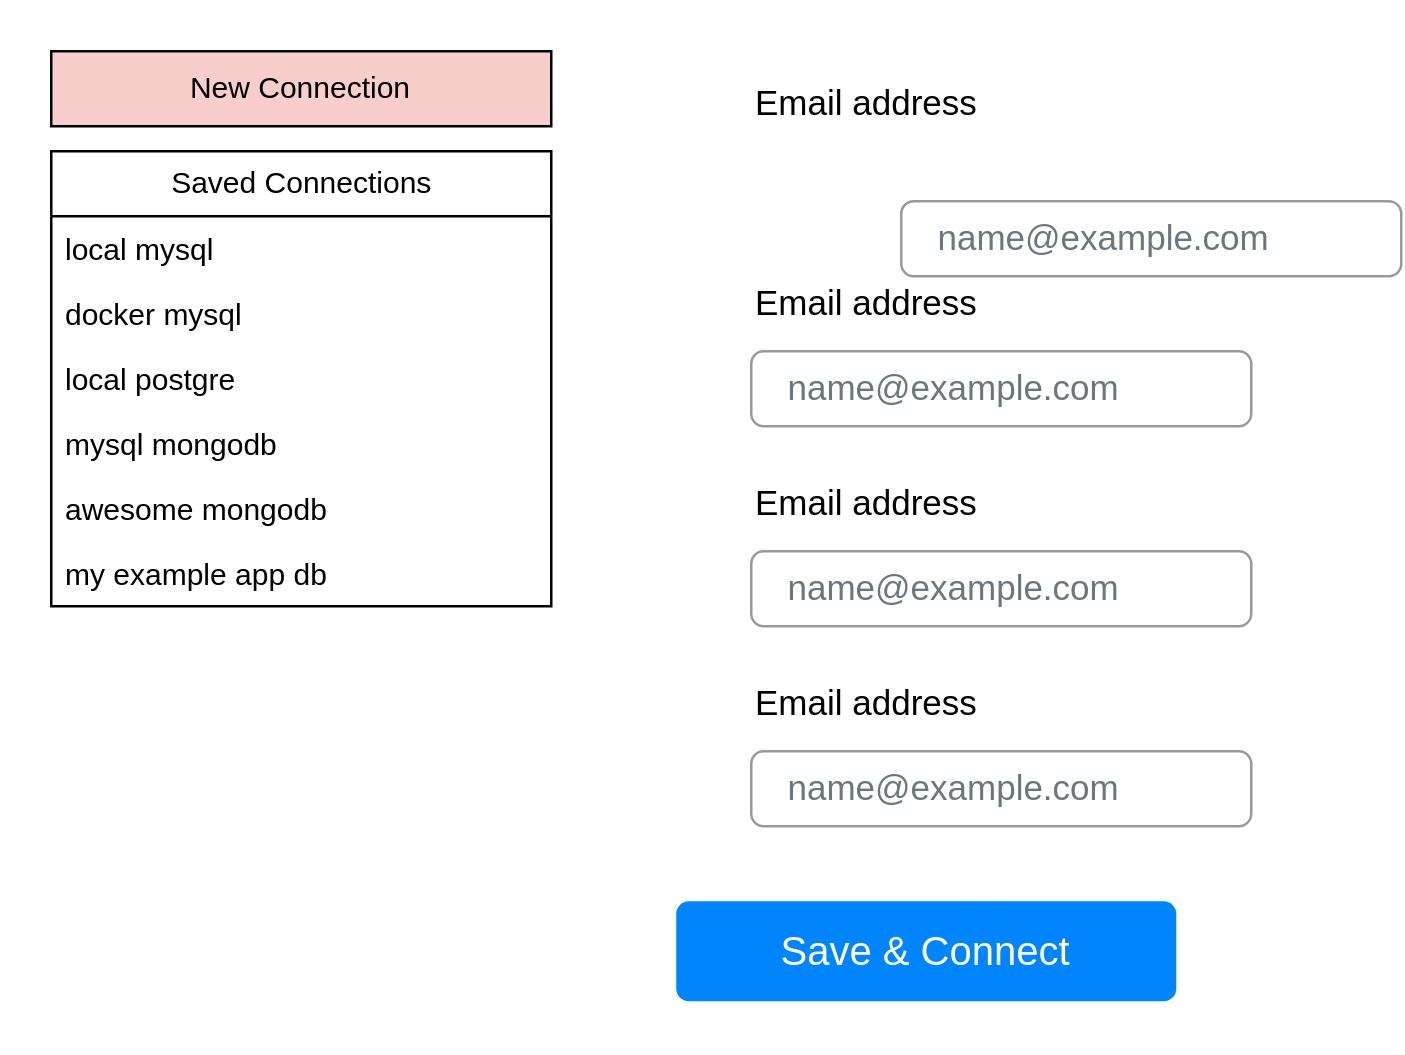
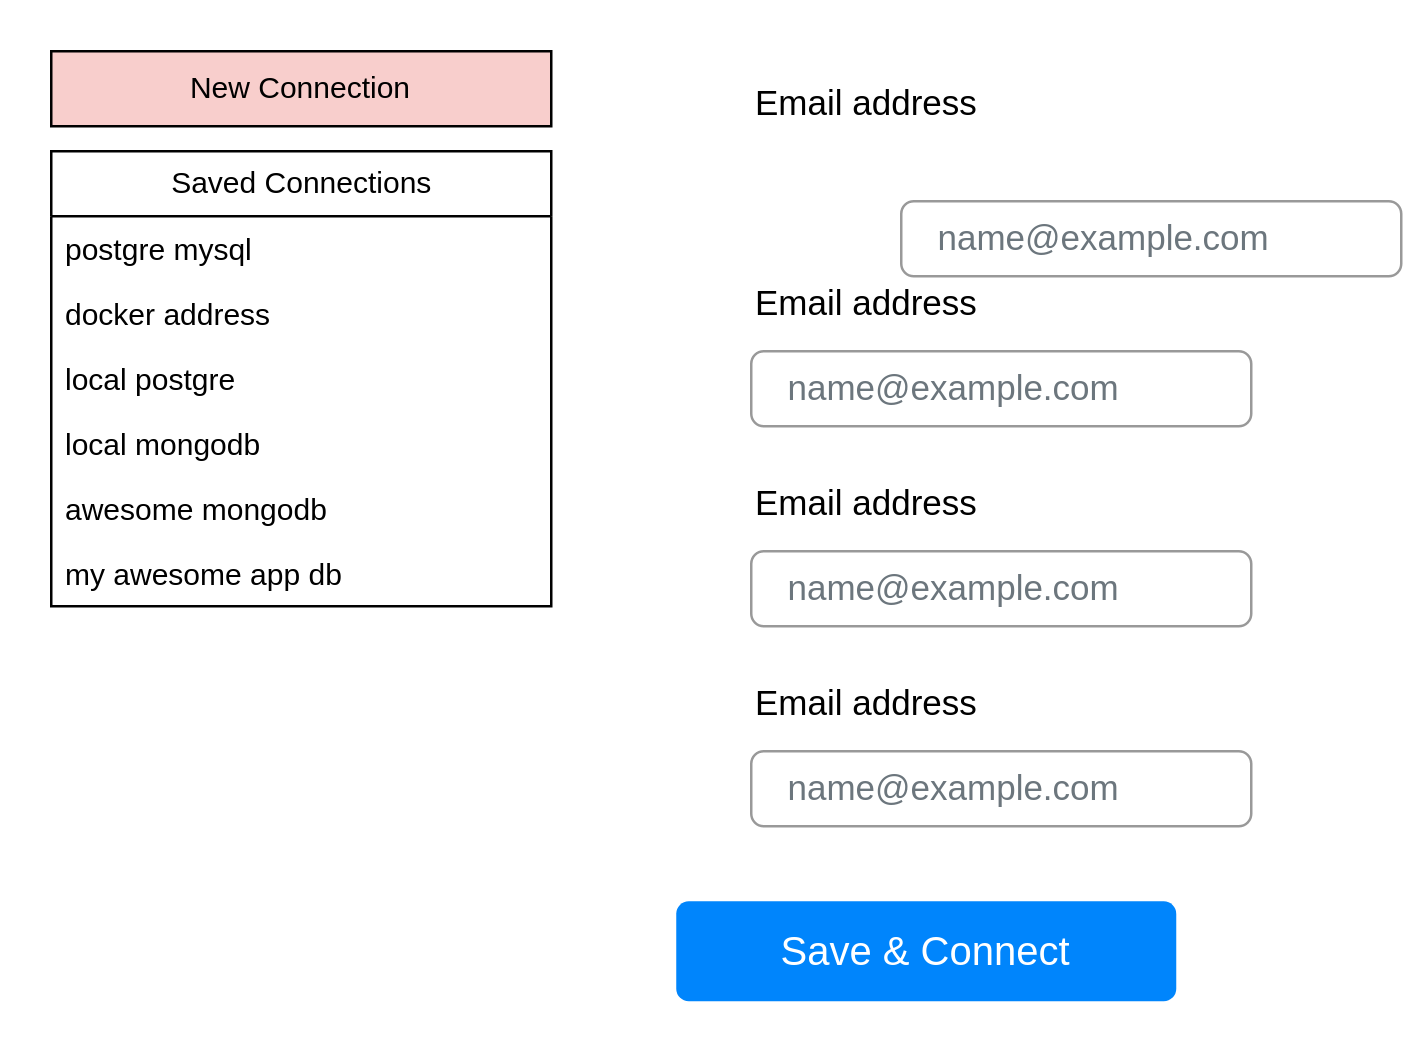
(143, 252) -> (168, 252)
(159, 317) -> (180, 317)
(168, 447) -> (164, 447)
(193, 577) -> (197, 577)
